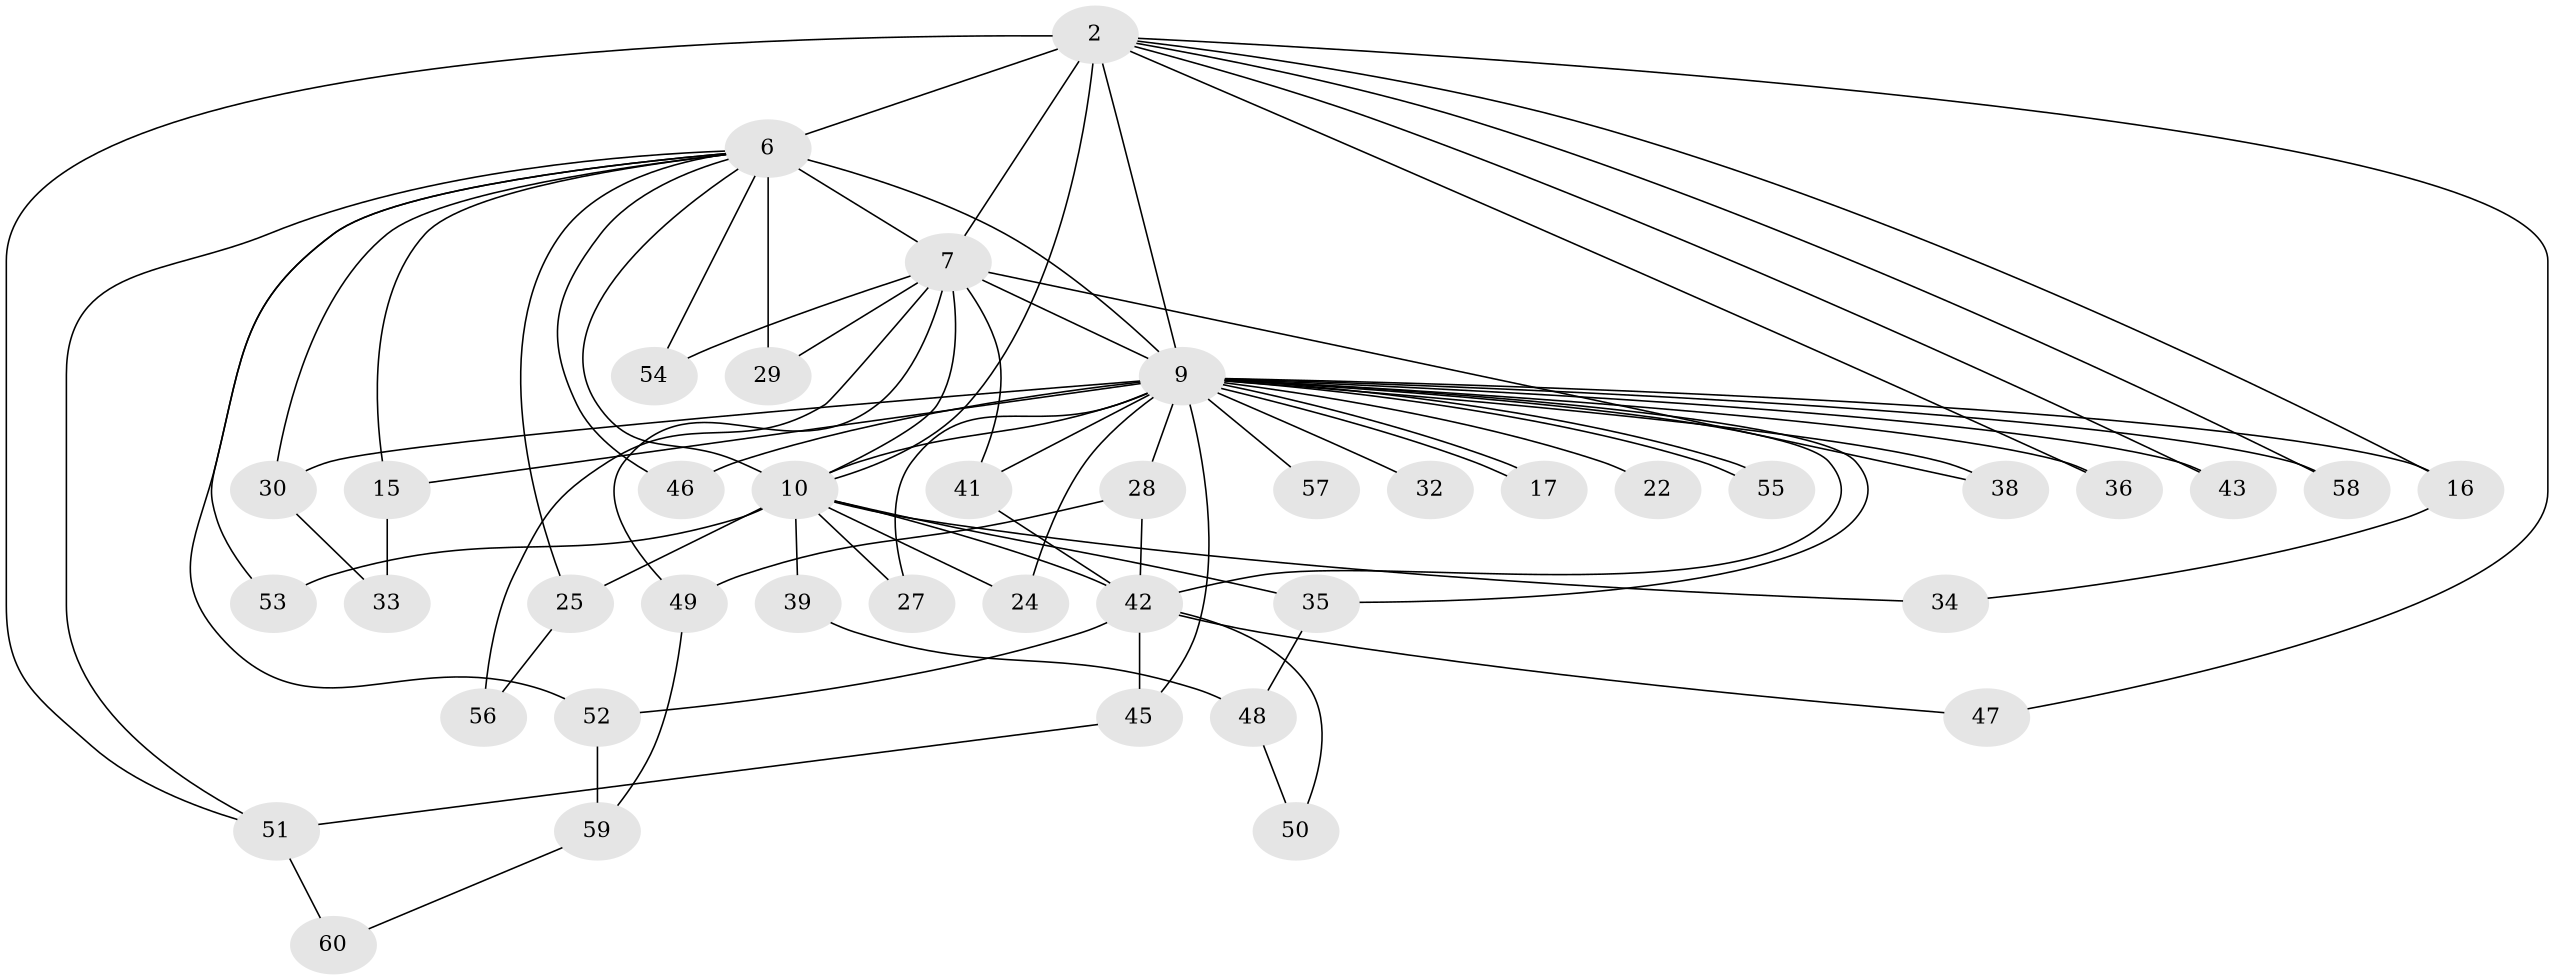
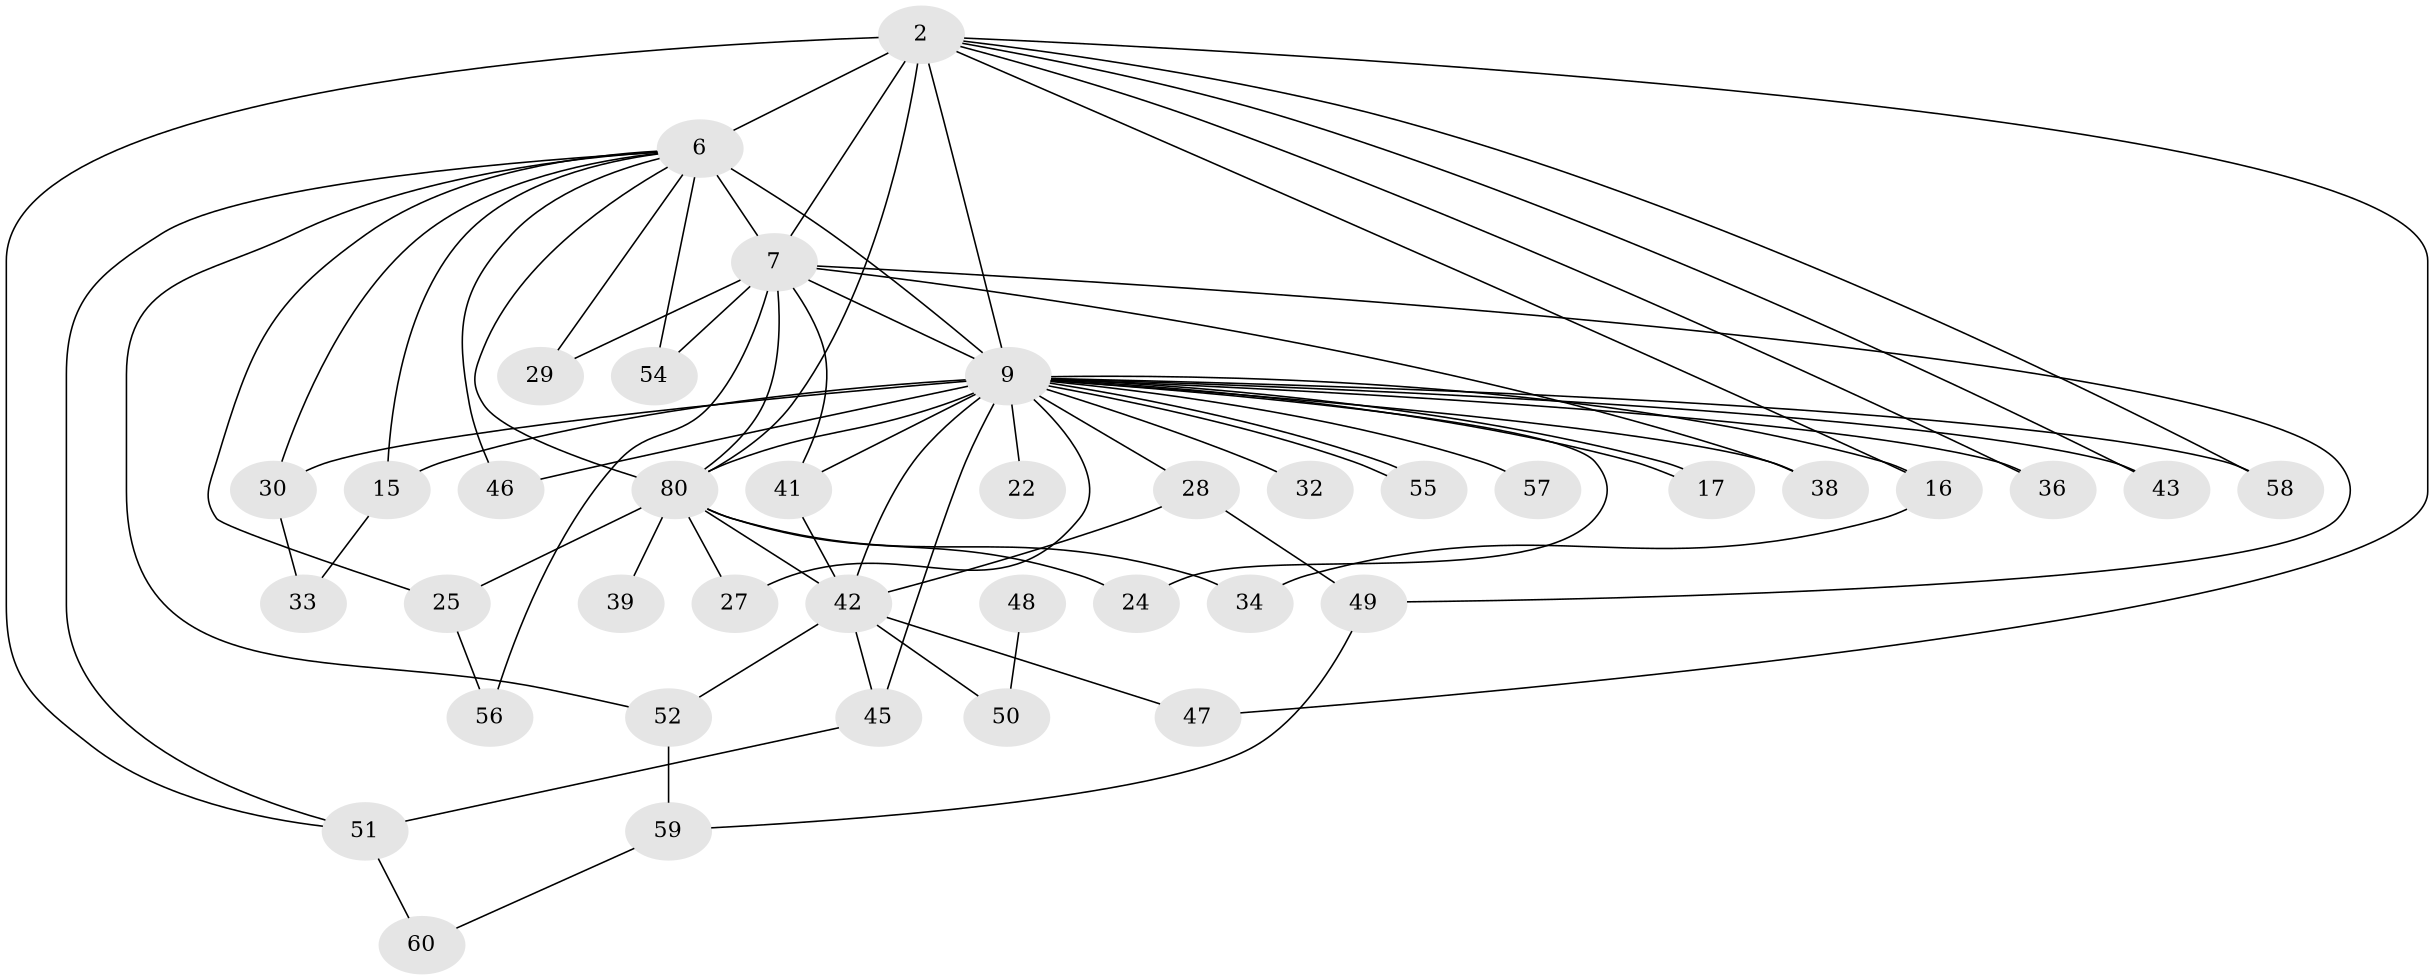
(795, 490) -> (675, 490)
(273, 604) -> none
(1317, 604) -> none
(1026, 661) -> none
